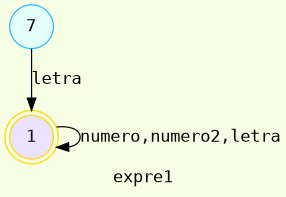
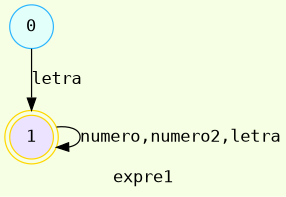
(32, 27) -> (32, 27)
